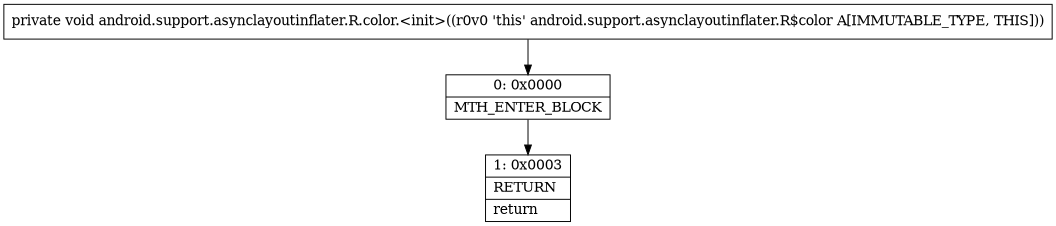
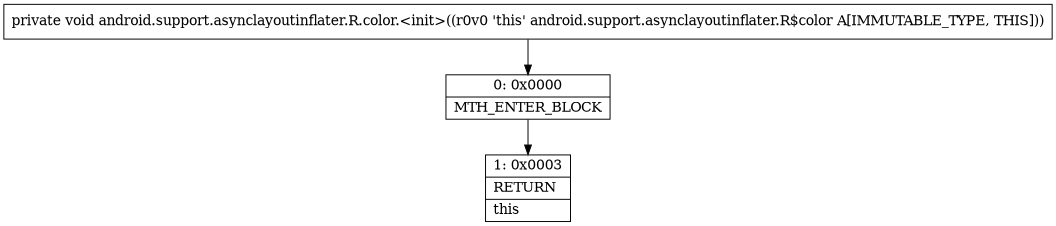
(515, 210) -> (507, 210)
